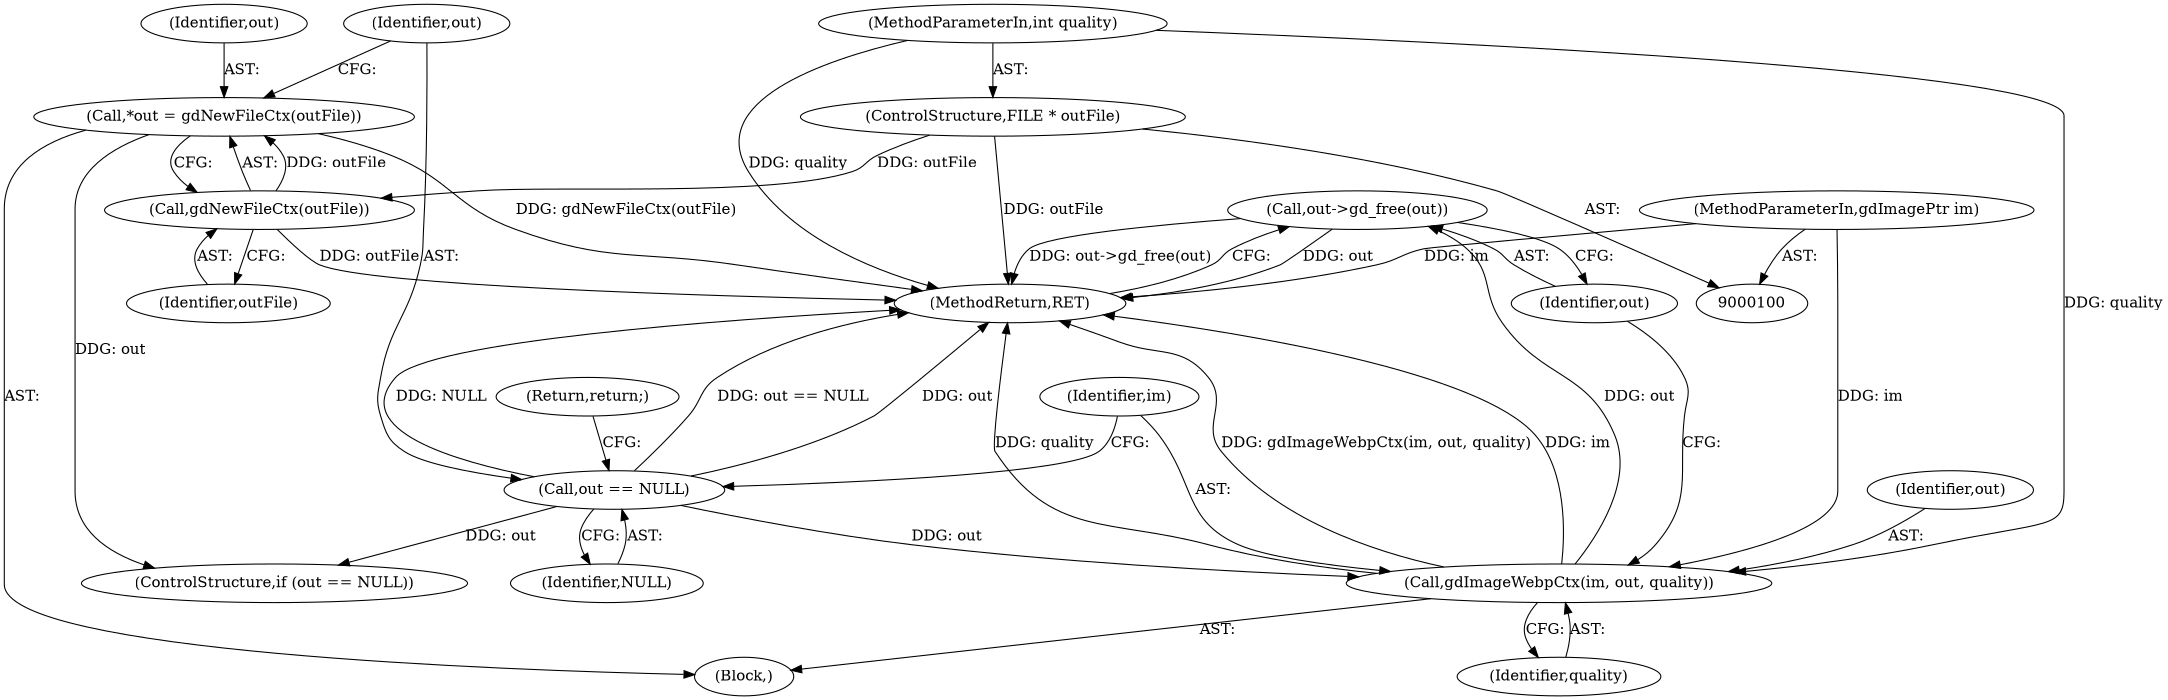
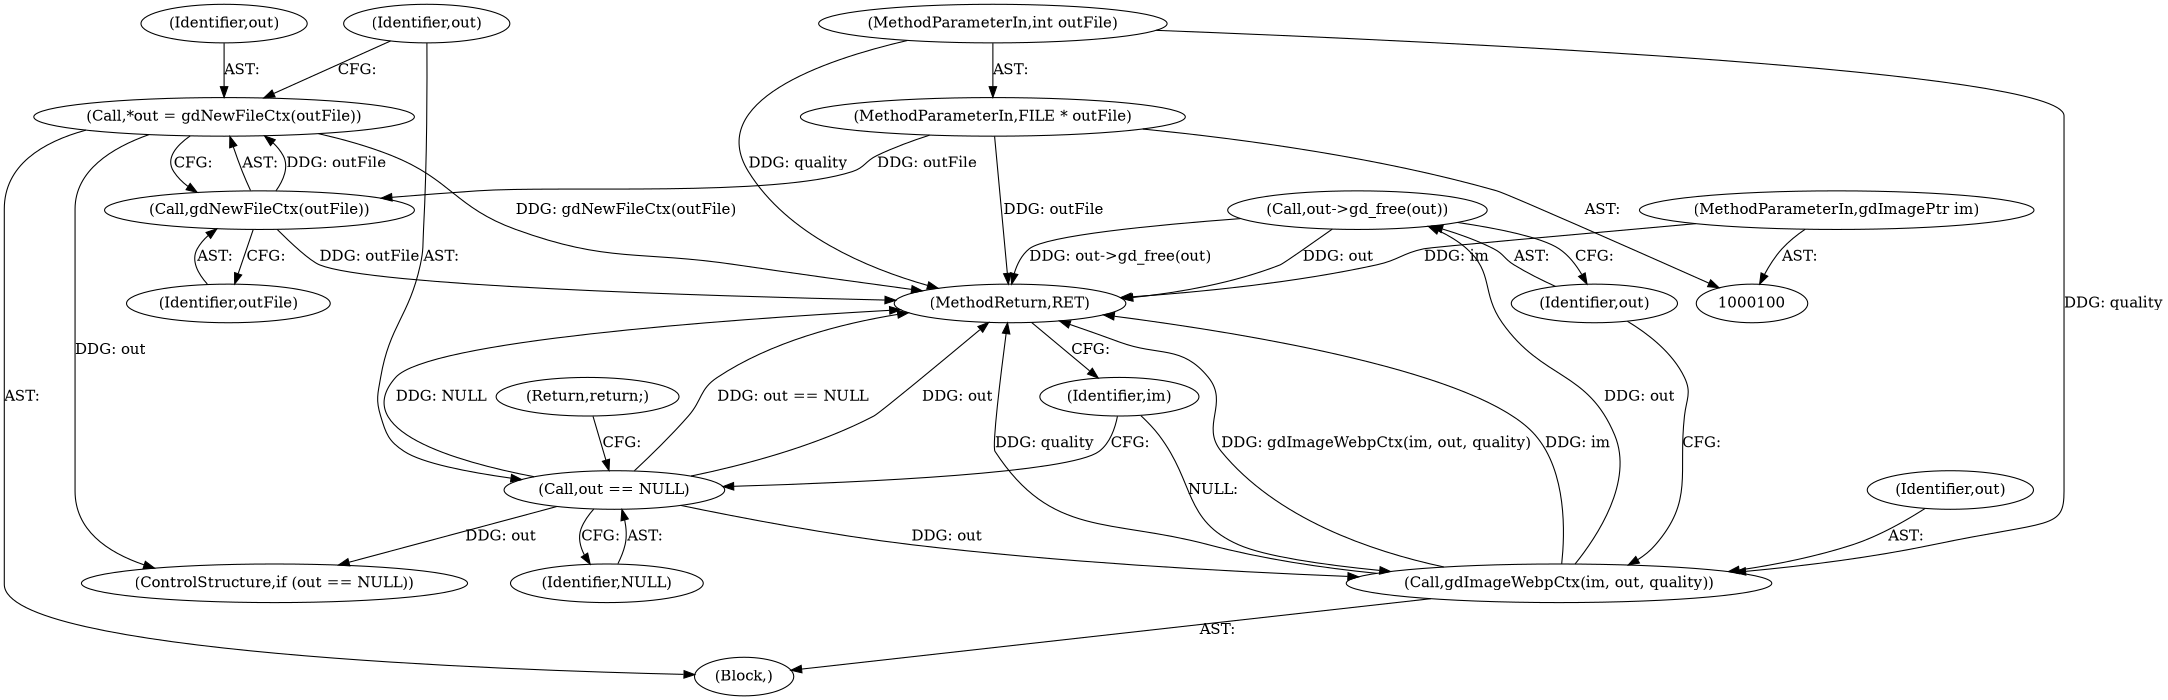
(993, 24) -> (993, 24)
(993, 117) -> (993, 117)
(1198, 270) -> (1061, 347)
(1752, 303) -> (1752, 303)
(1838, 451) -> none
(1216, 490) -> (1216, 490)
(1559, 677) -> none
